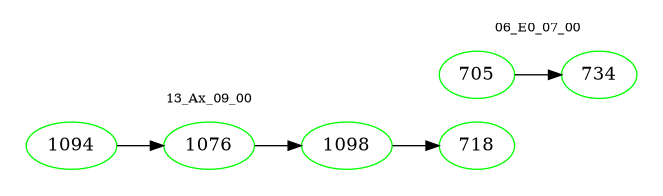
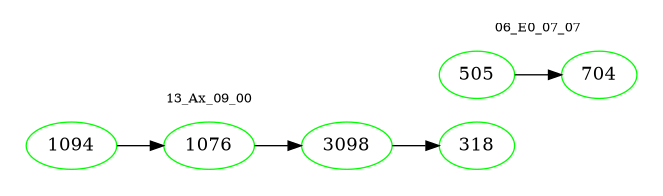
(538, 28) -> (538, 28)
(477, 75) -> (477, 75)
(599, 75) -> (599, 75)
(347, 146) -> (347, 146)
(477, 146) -> (477, 146)
